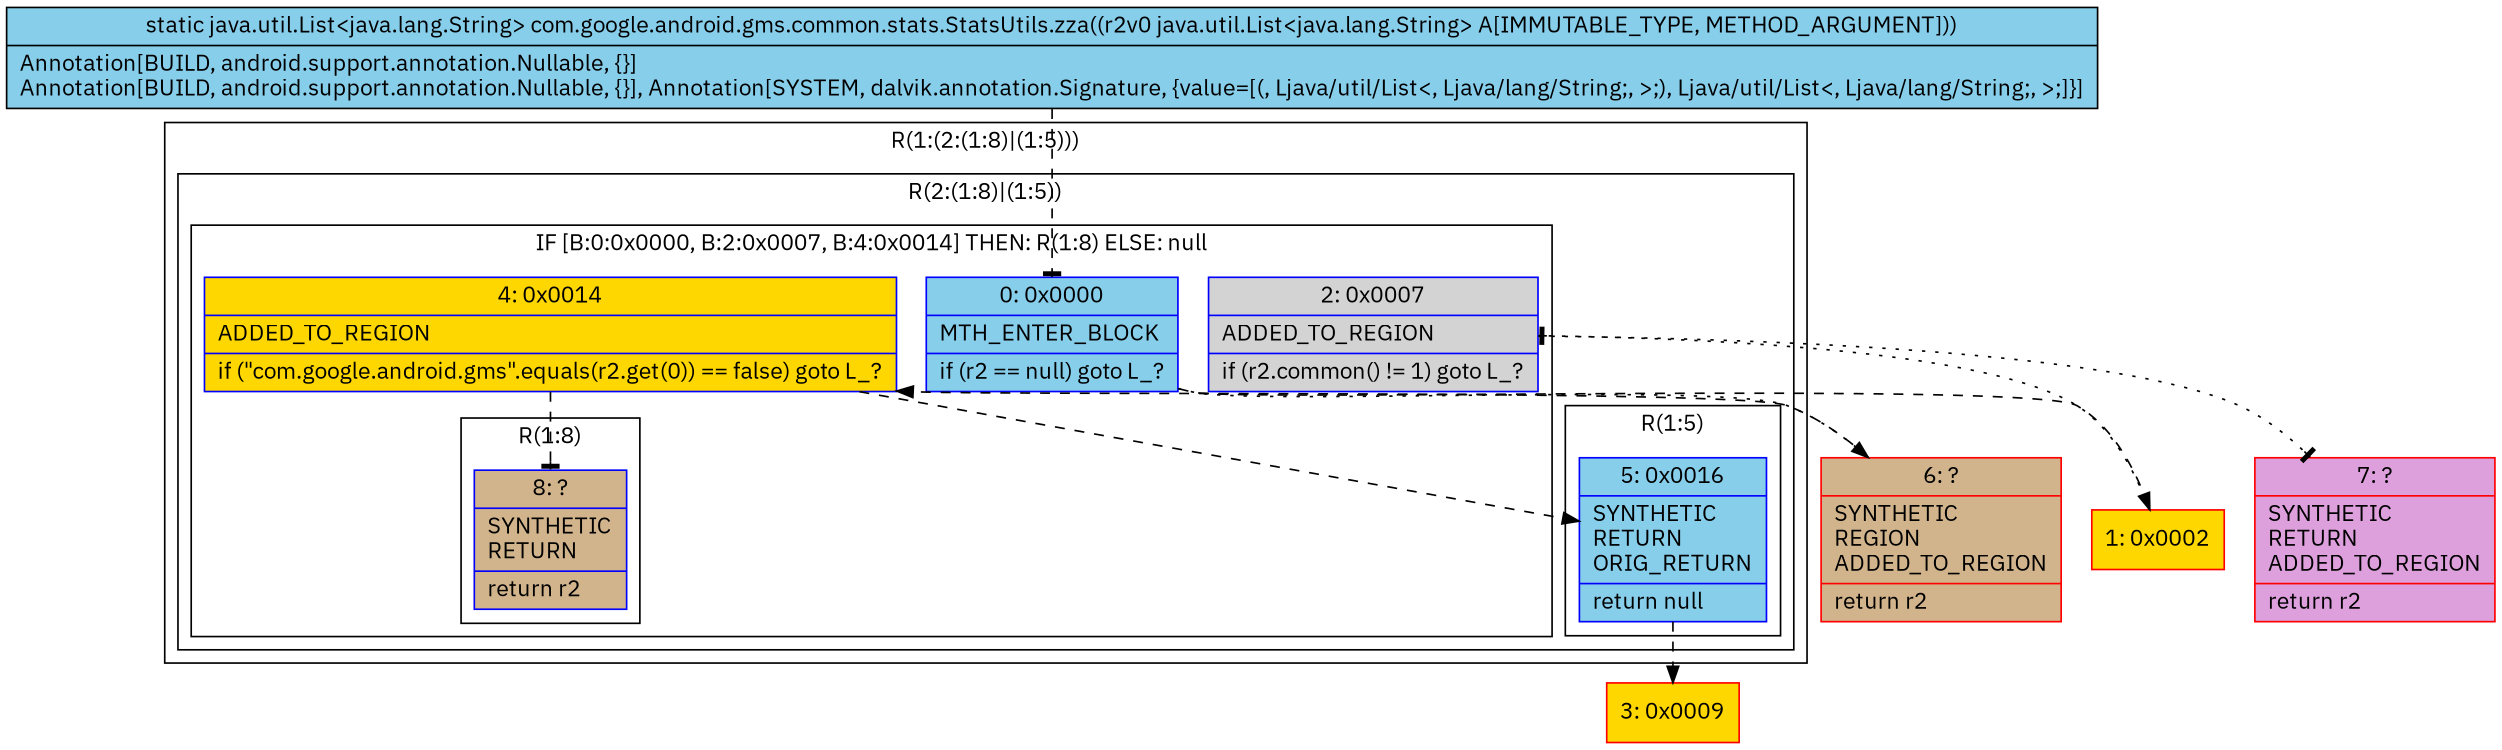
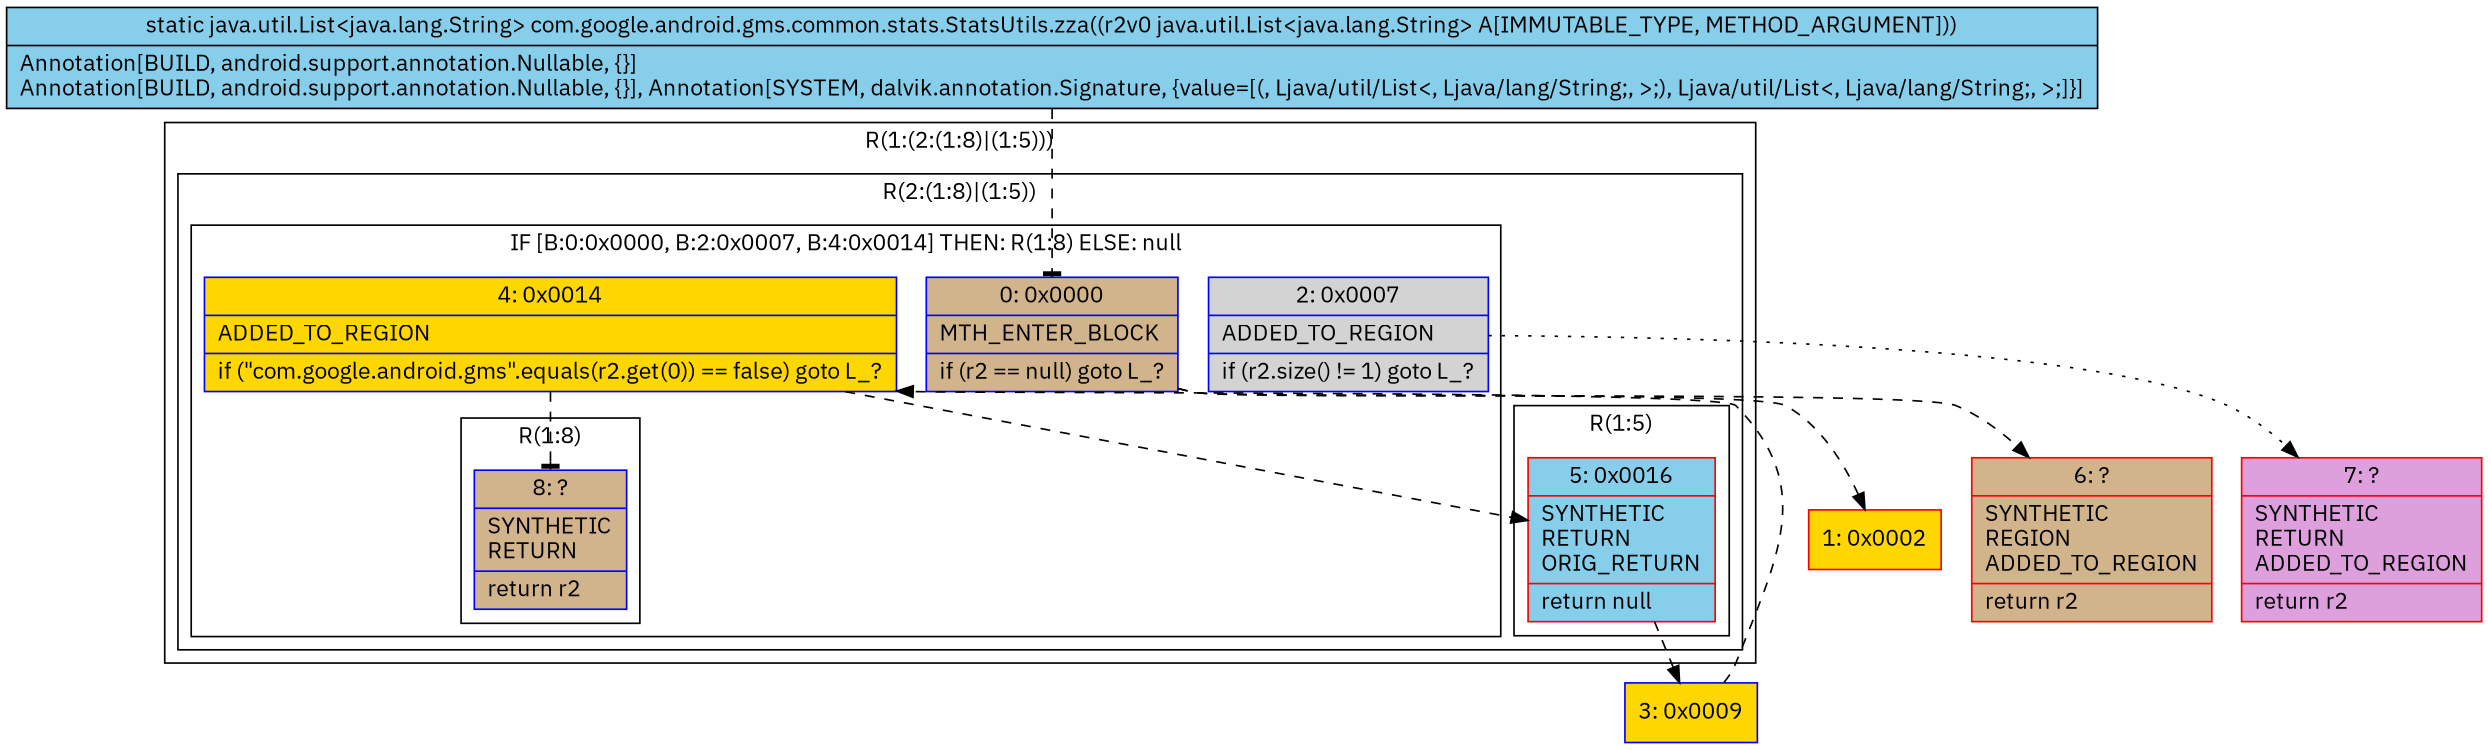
(1052, 334) -> (1052, 334)
(1931, 352) -> (1896, 350)
(1929, 363) -> none
(1373, 372) -> (1348, 372)
(1156, 393) -> (1476, 395)
(1522, 395) -> (1795, 397)
(1673, 540) -> (1622, 540)
(1673, 713) -> (1691, 713)
